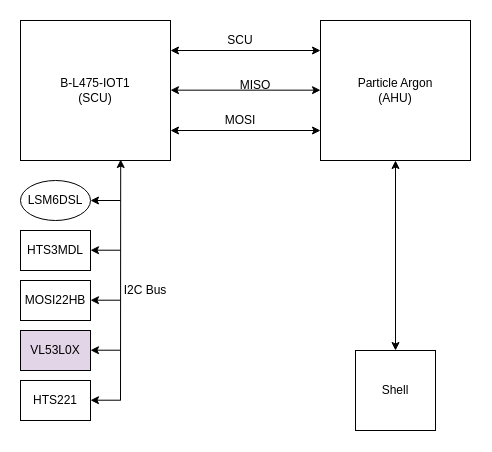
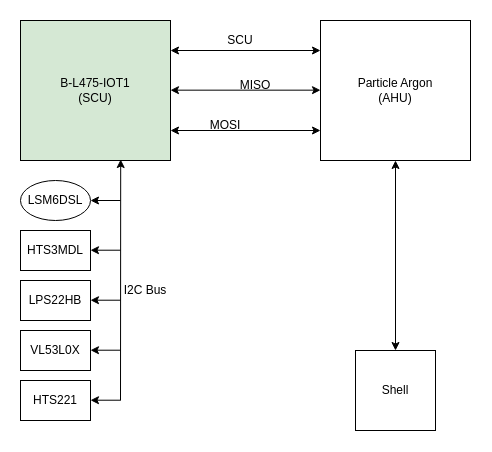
(96, 91) -> (96, 91)
(241, 121) -> (226, 126)
(56, 301) -> (56, 301)
(56, 351) -> (56, 351)
